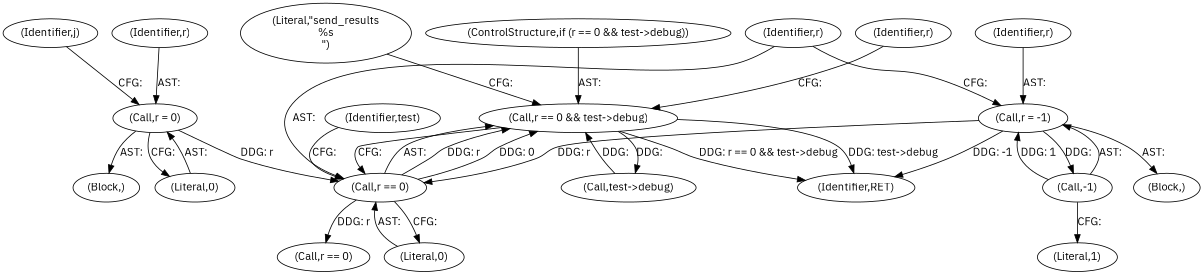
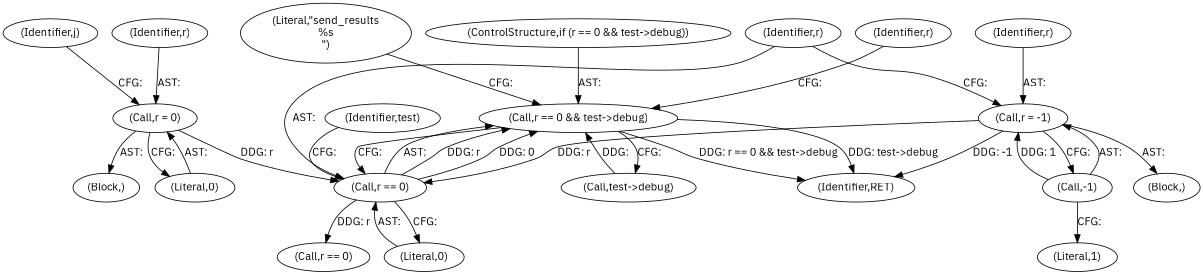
(651, 153) -> (651, 153)
(1080, 153) -> (1080, 153)
